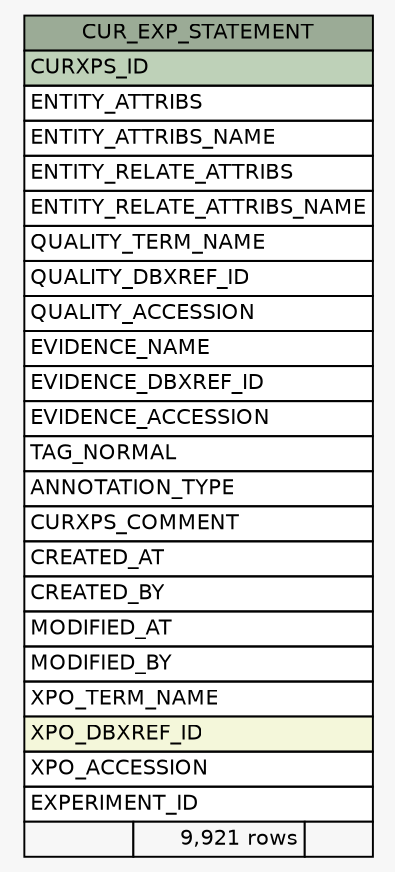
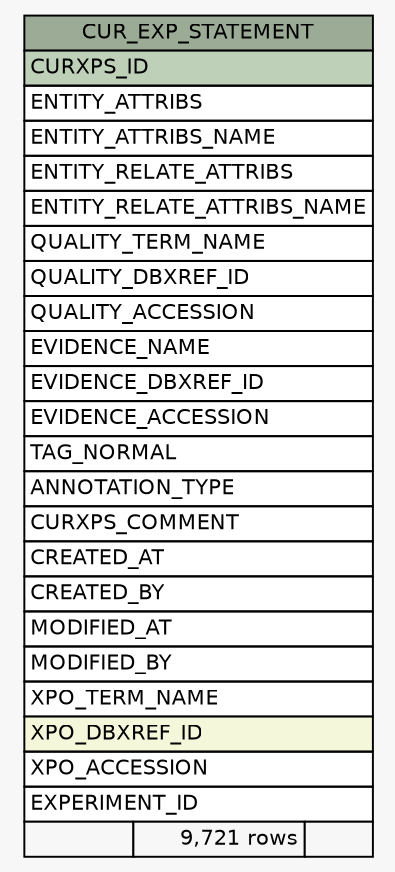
(240, 838) -> (240, 838)
